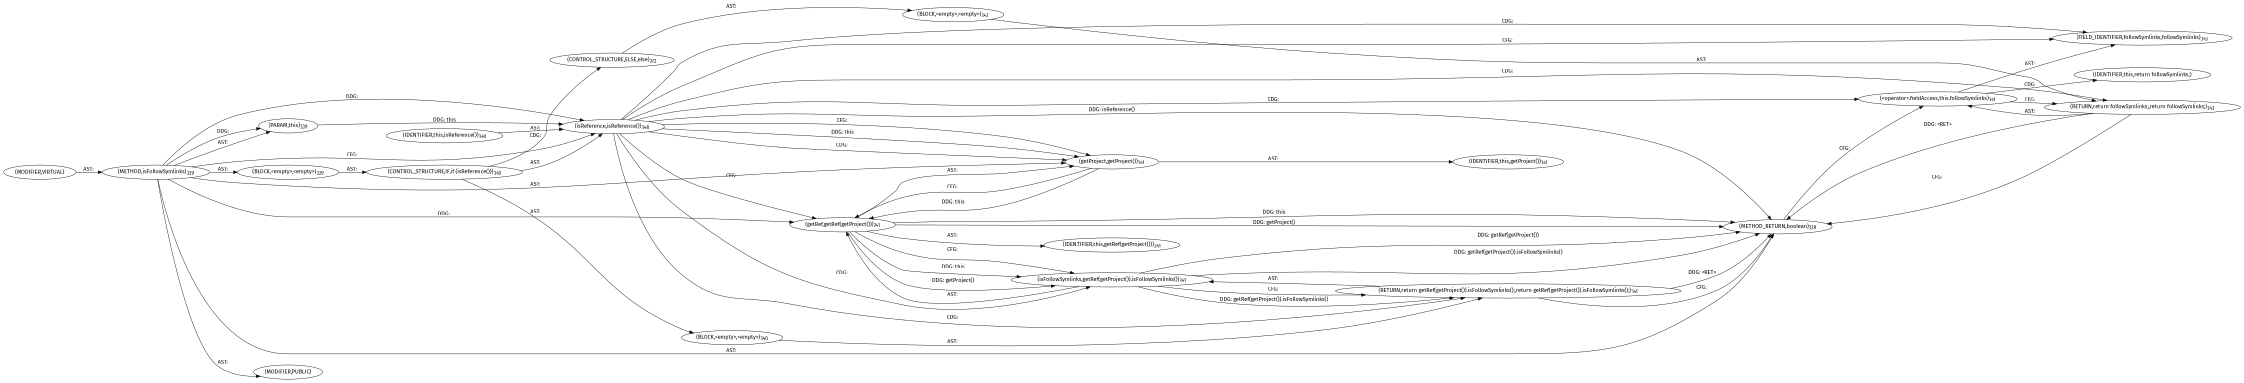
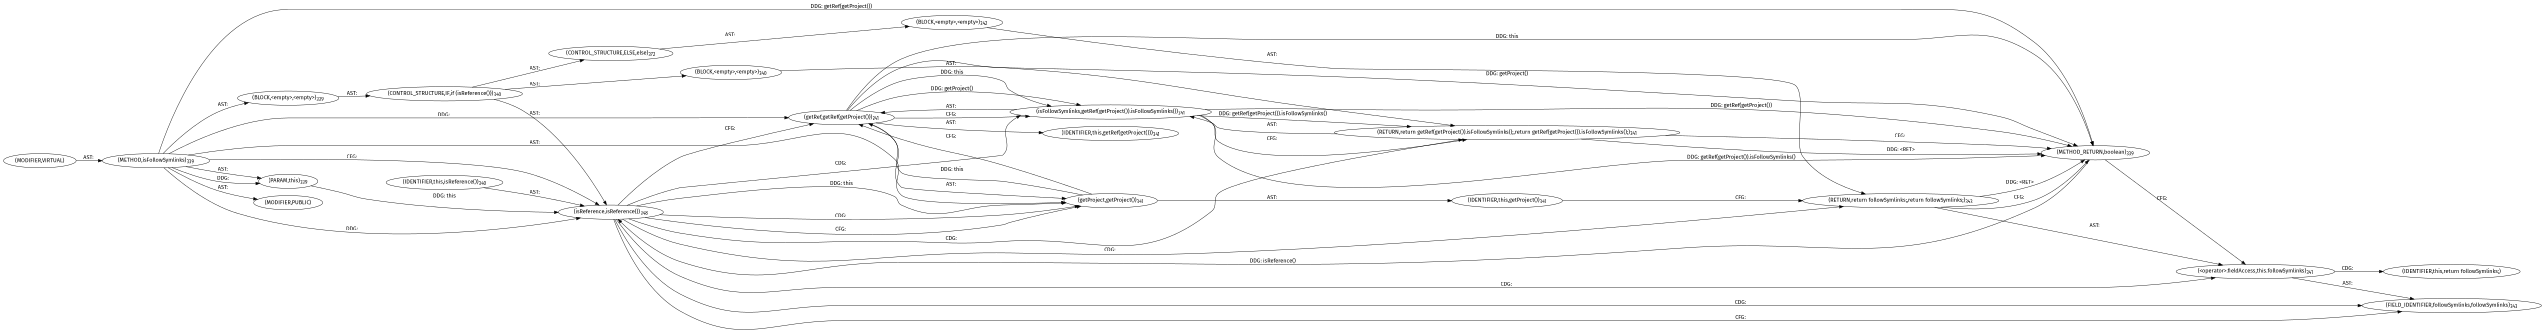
(2031, 103) -> (1681, 201)
(1222, 113) -> (1361, 264)
(536, 136) -> (536, 68)
(732, 351) -> (841, 7)
